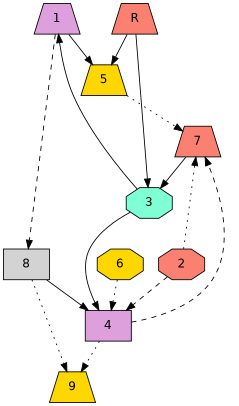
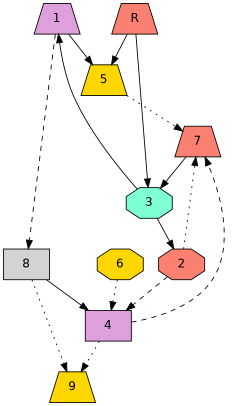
(90, 249) -> (163, 230)
